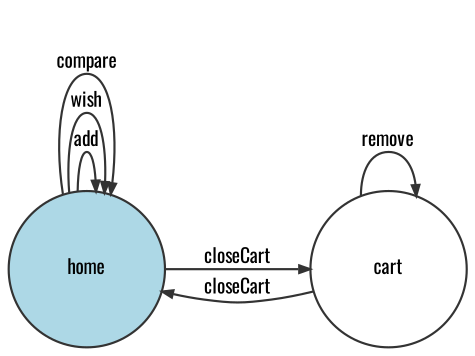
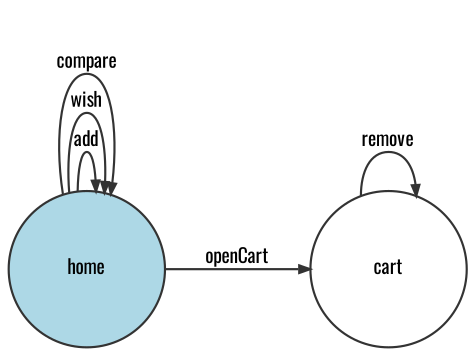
(238, 258) -> (238, 258)
(243, 302) -> none
